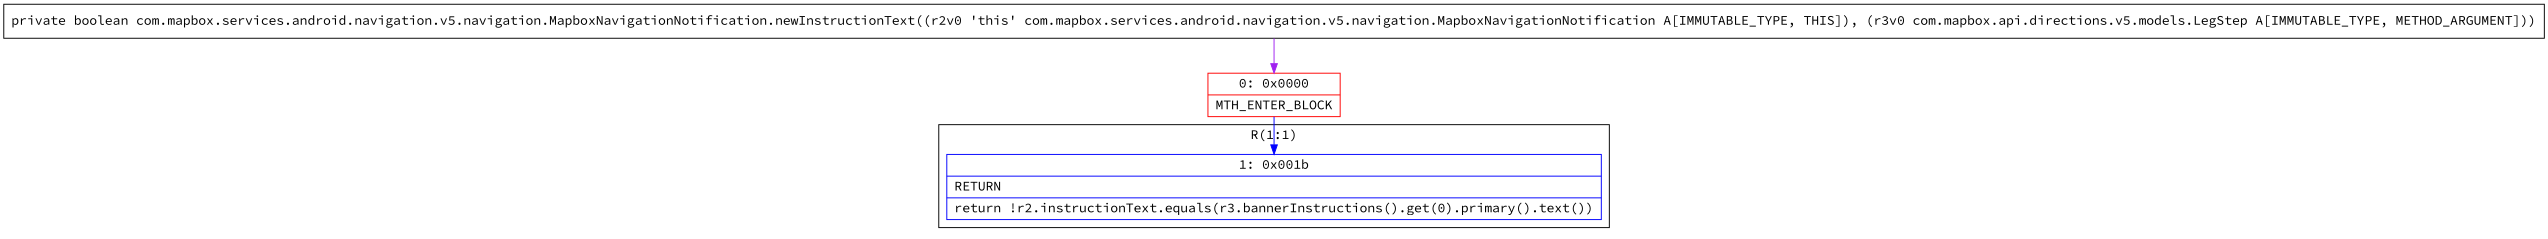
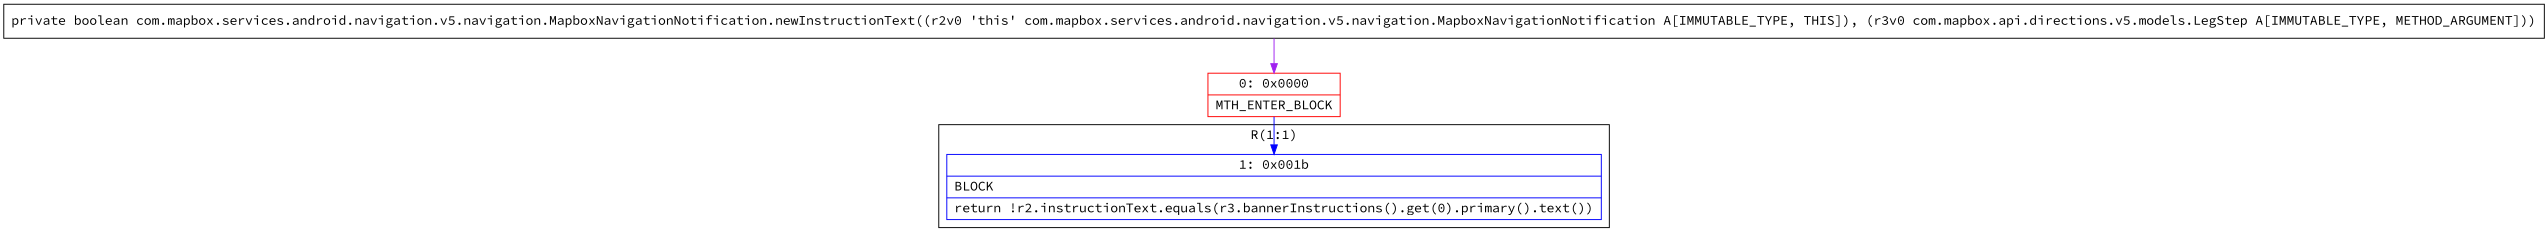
(978, 187) -> (974, 187)
